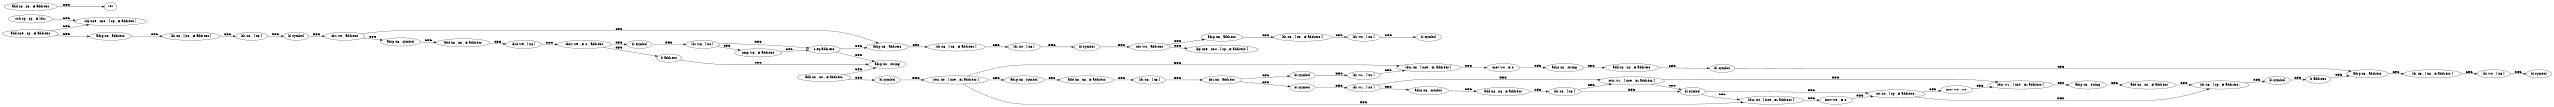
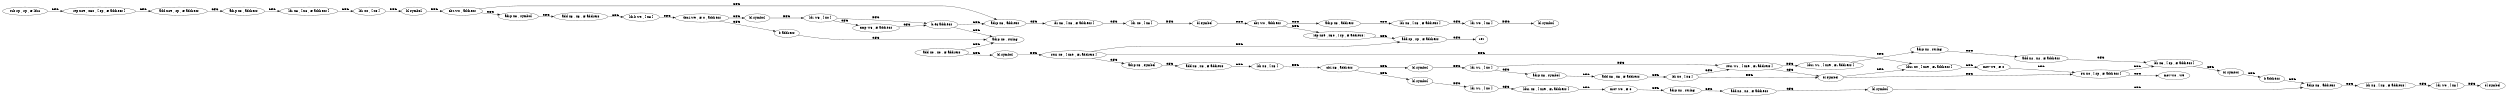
(68, 28) -> (142, 11)
none -> (1383, 38)
(1181, 65) -> (1244, 46)
(1981, 88) -> none
